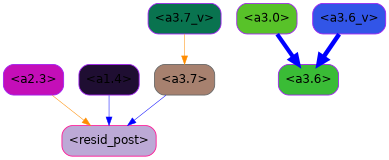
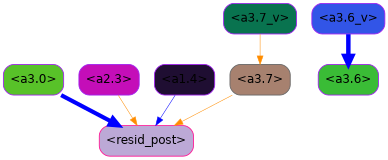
(285, 46) -> (86, 108)
(150, 108) -> (207, 108)
